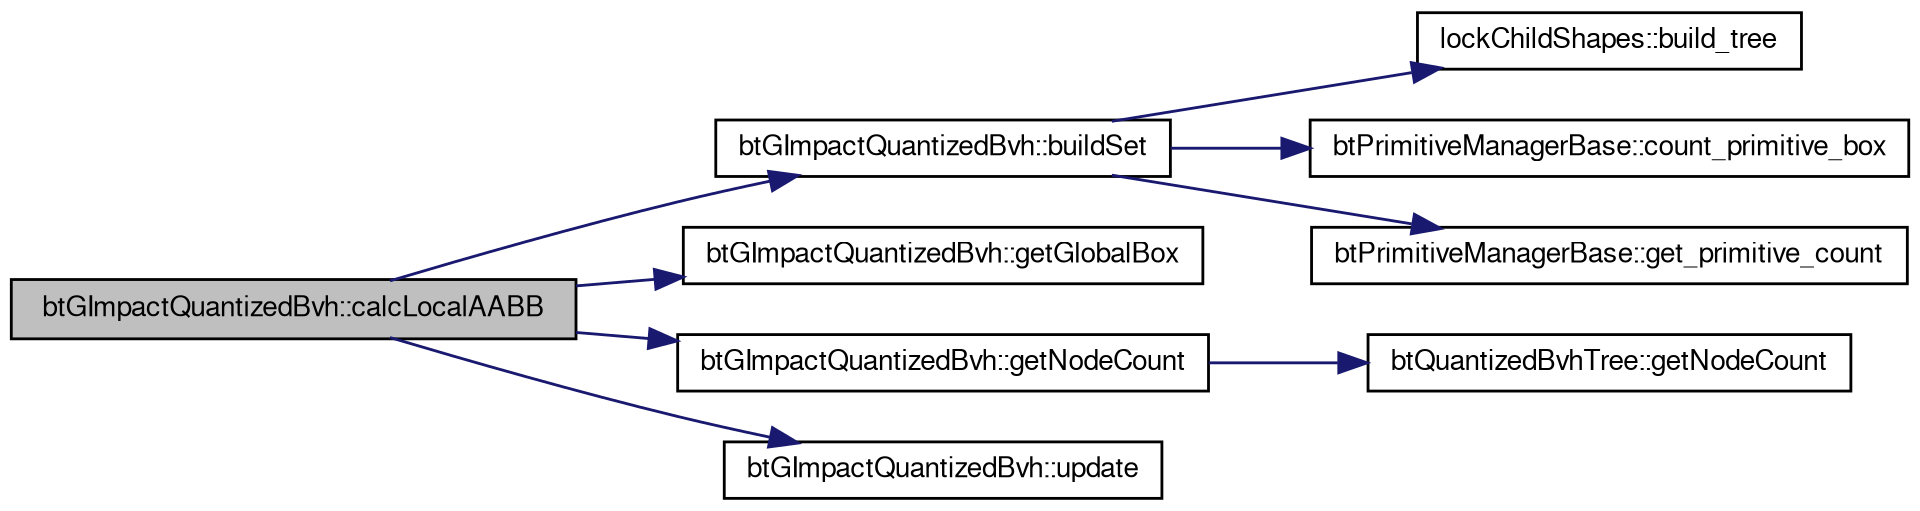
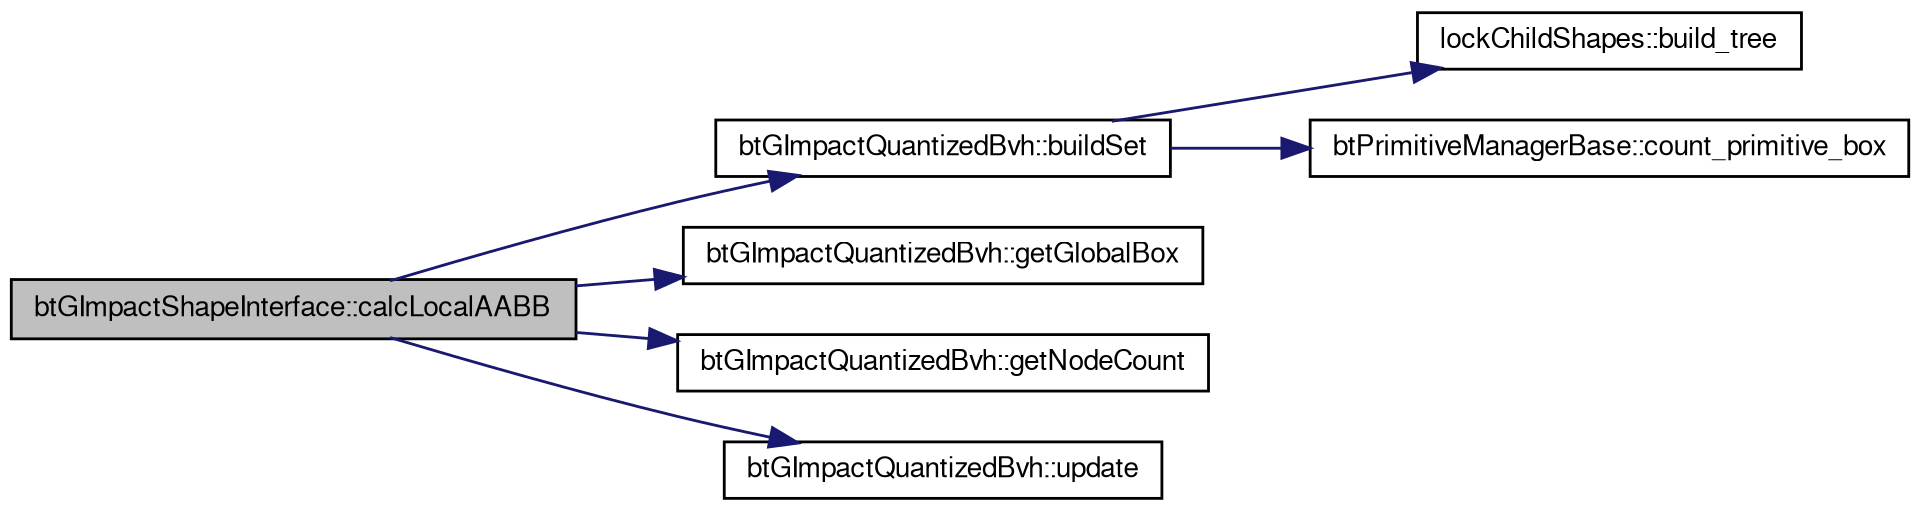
(1609, 256) -> none
(294, 309) -> (294, 309)
(1609, 363) -> none
